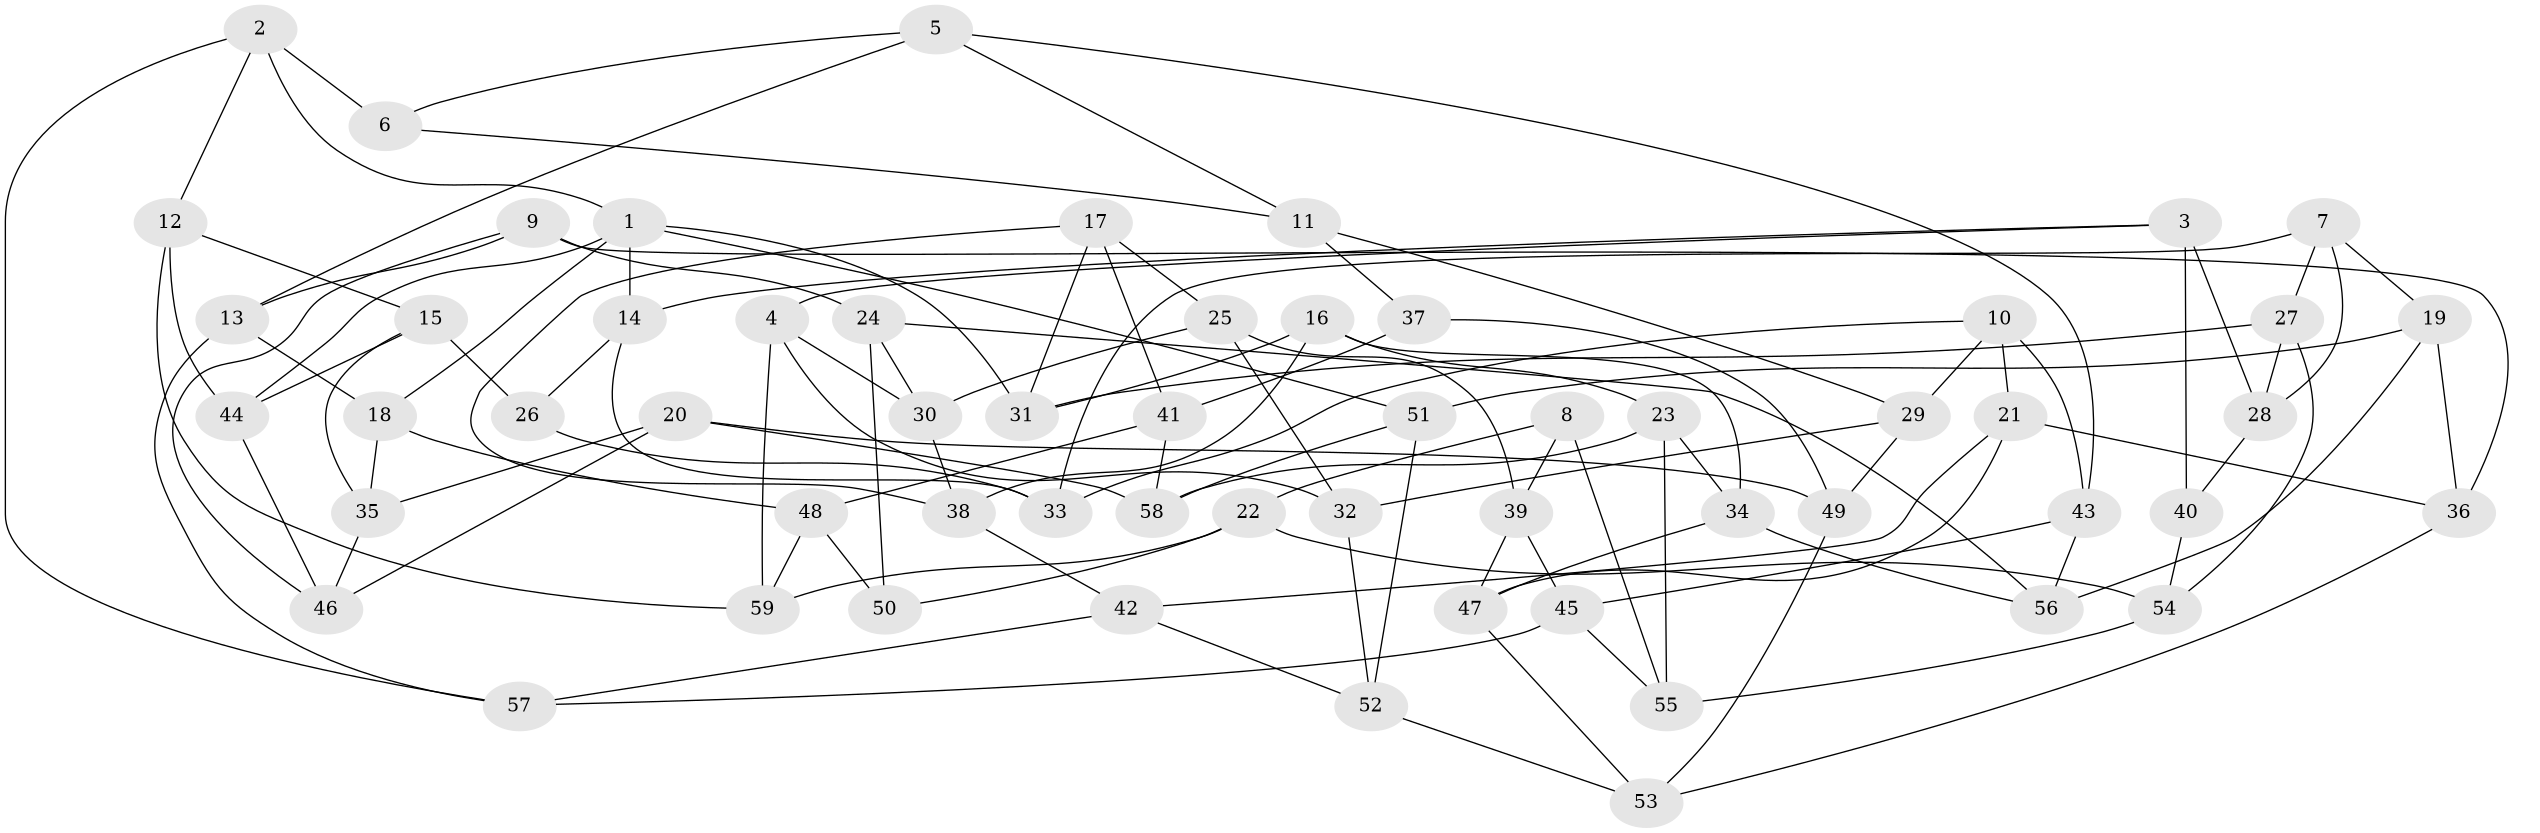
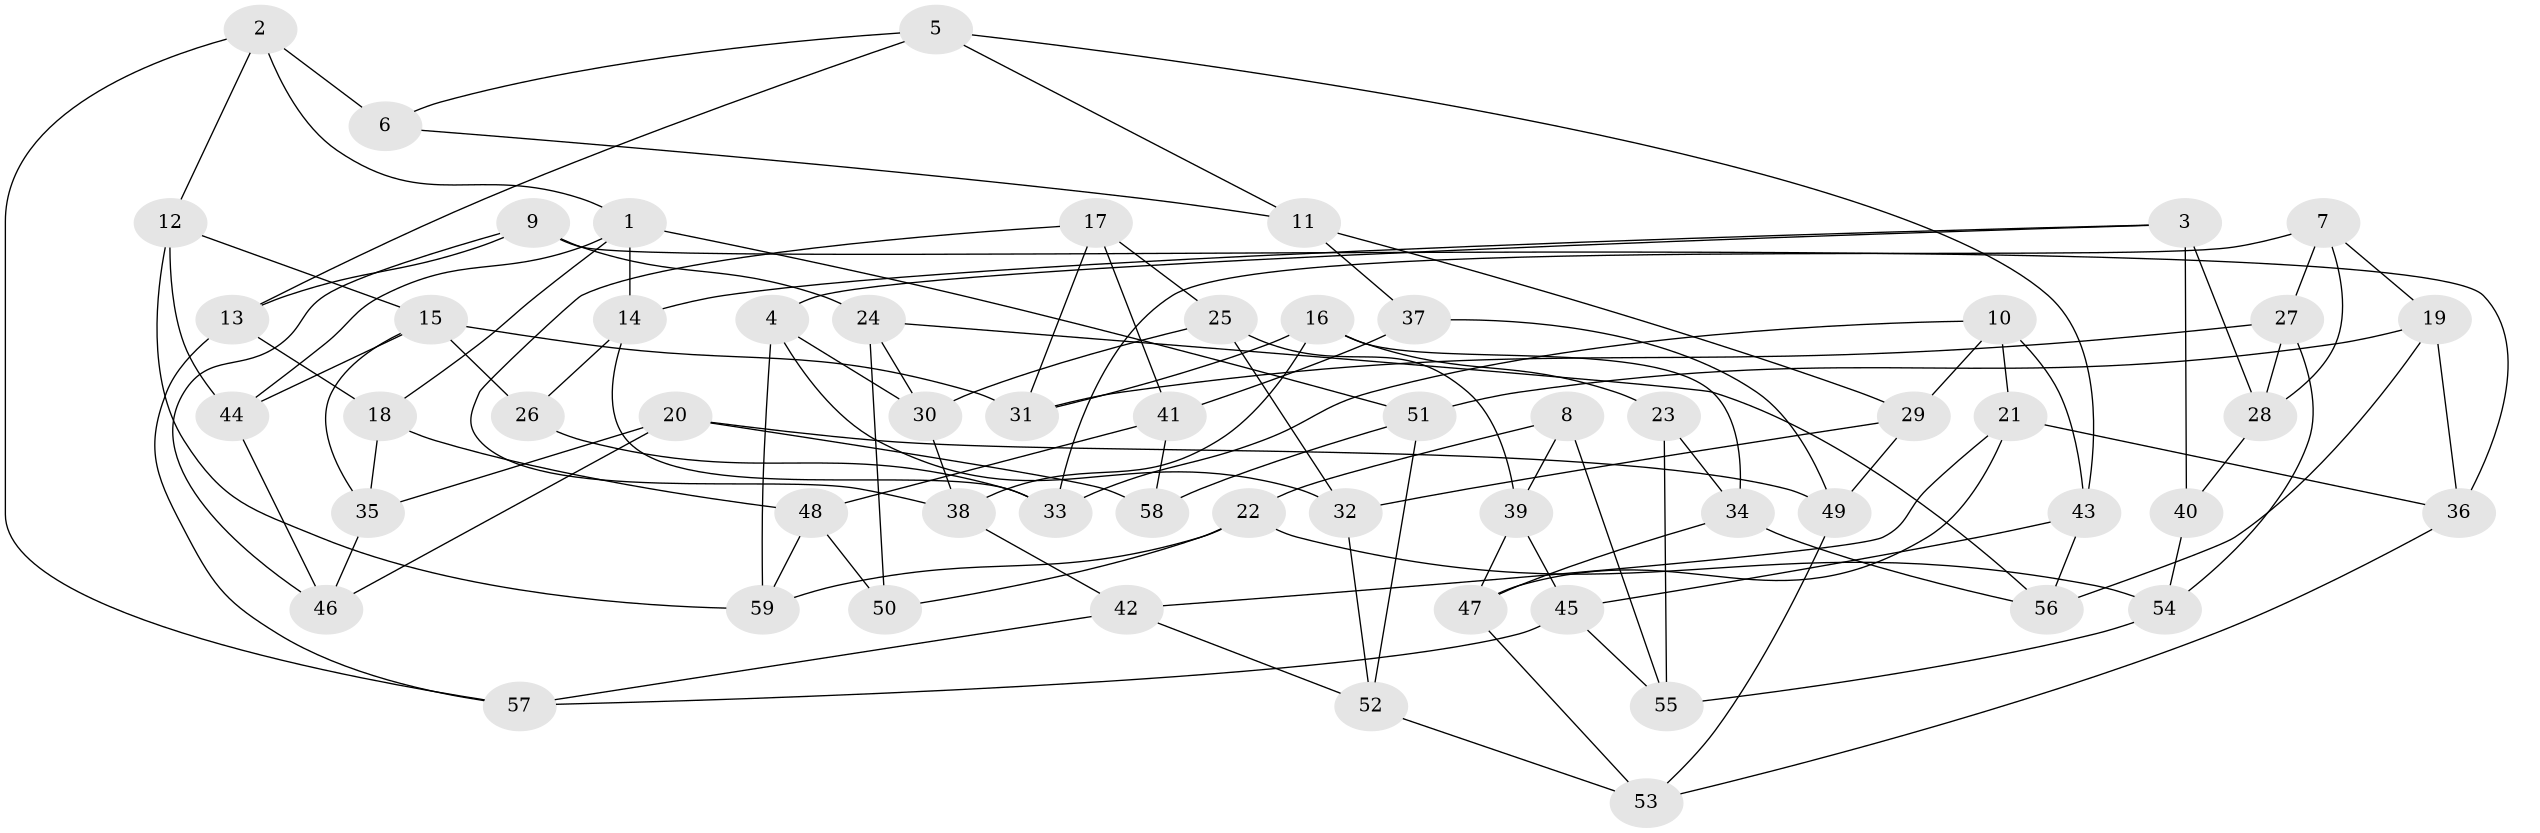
(914, 294) -> (732, 356)
(1431, 465) -> none
